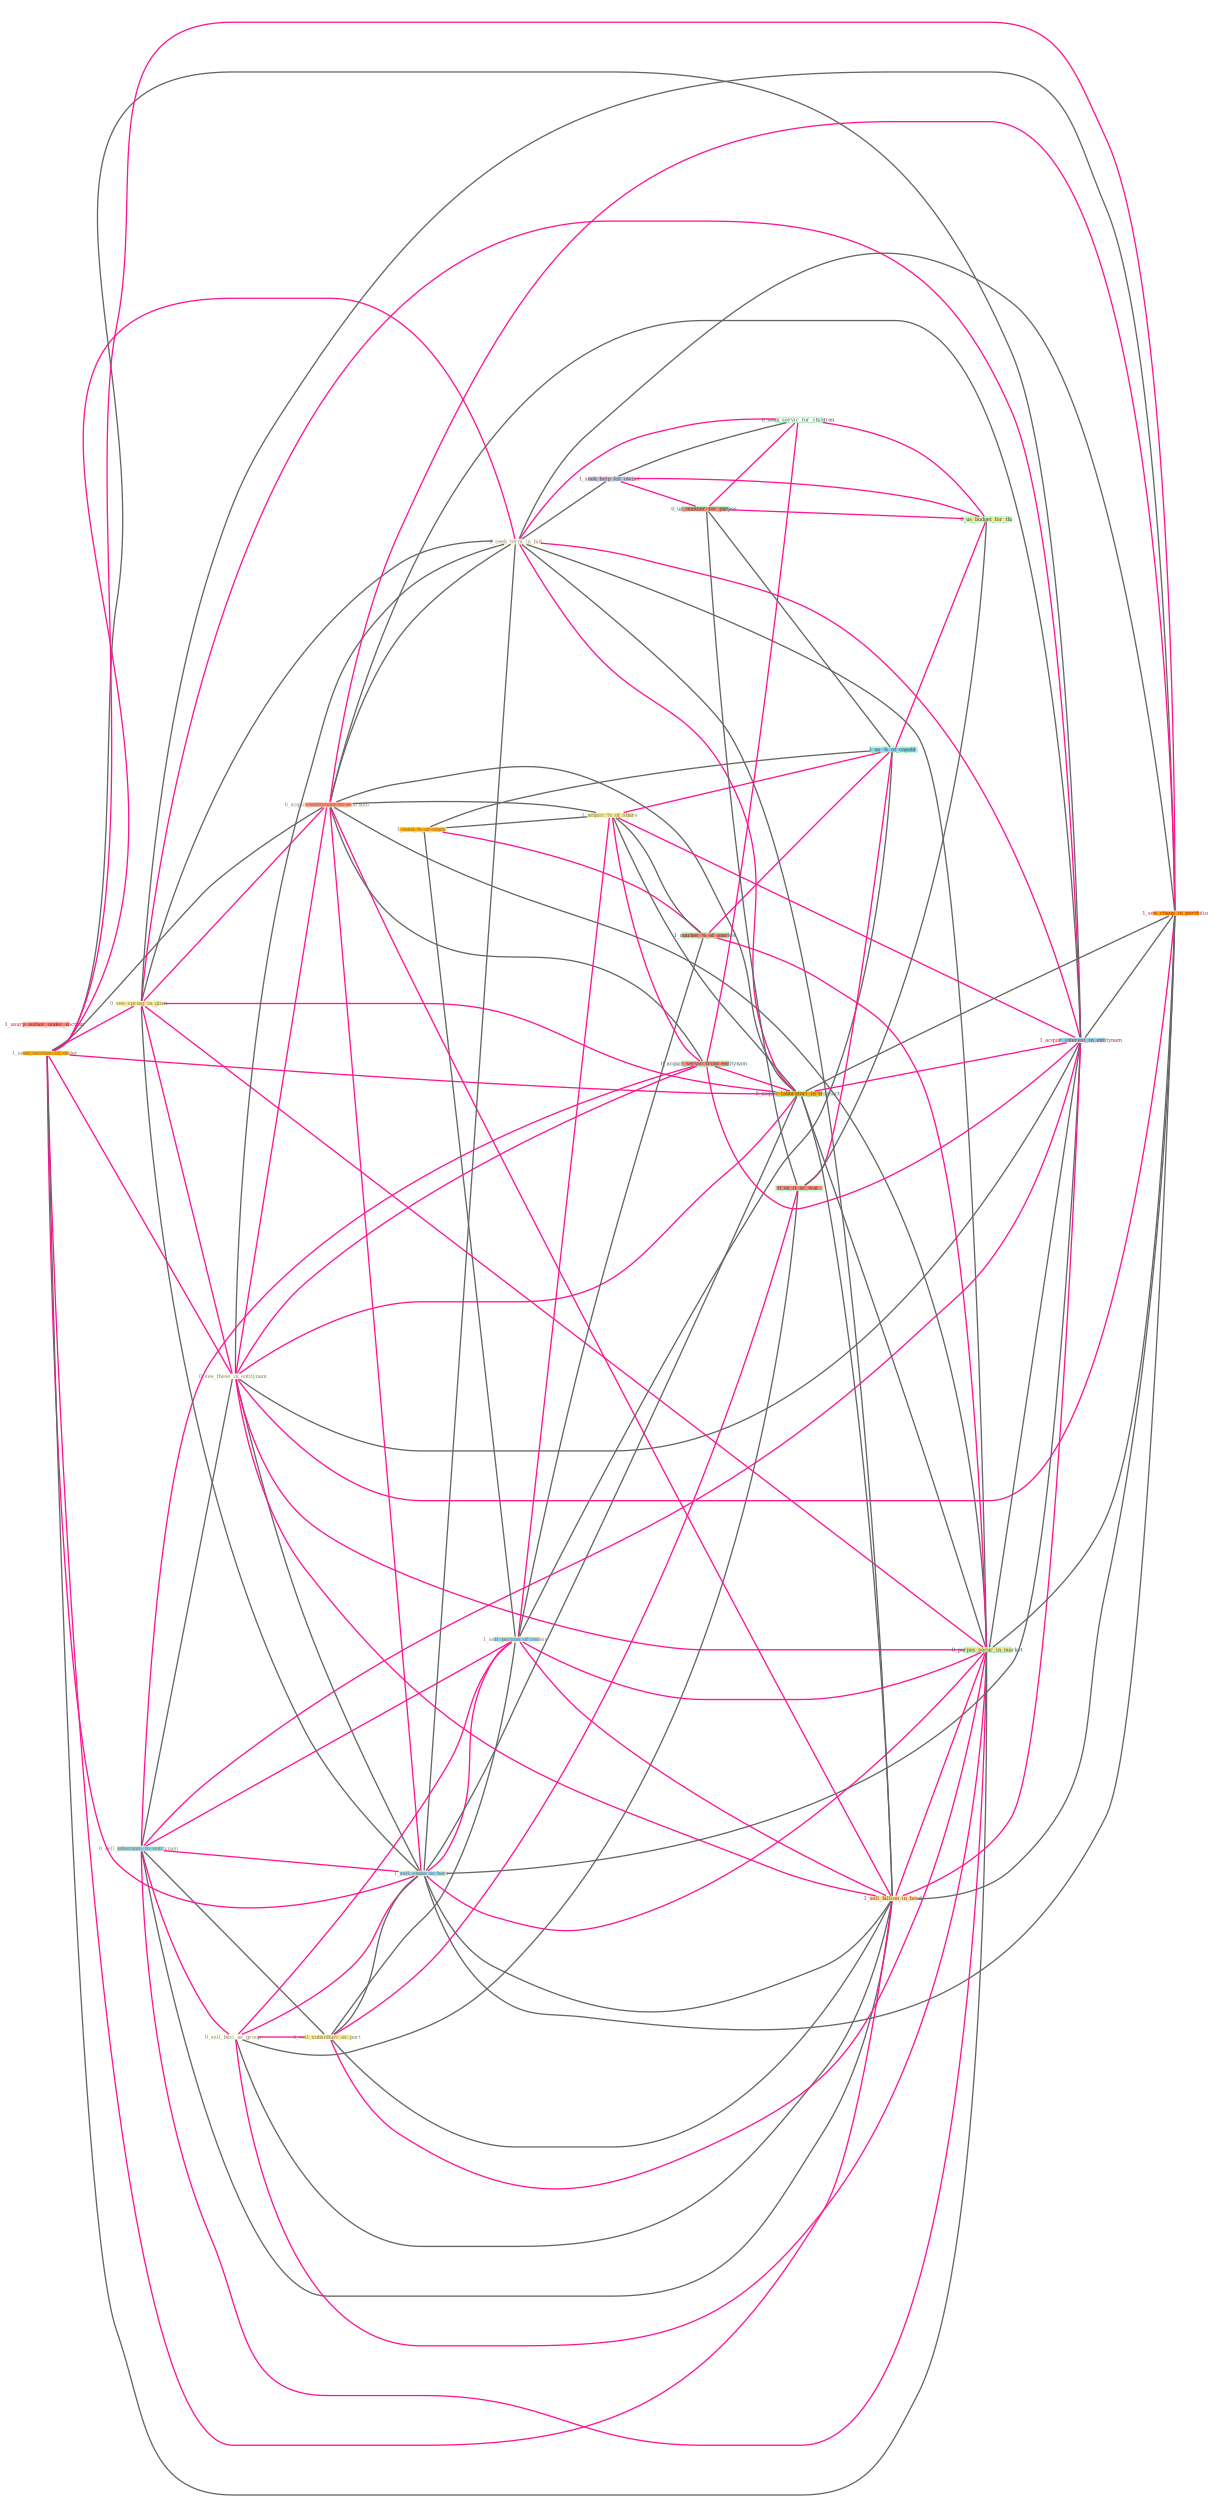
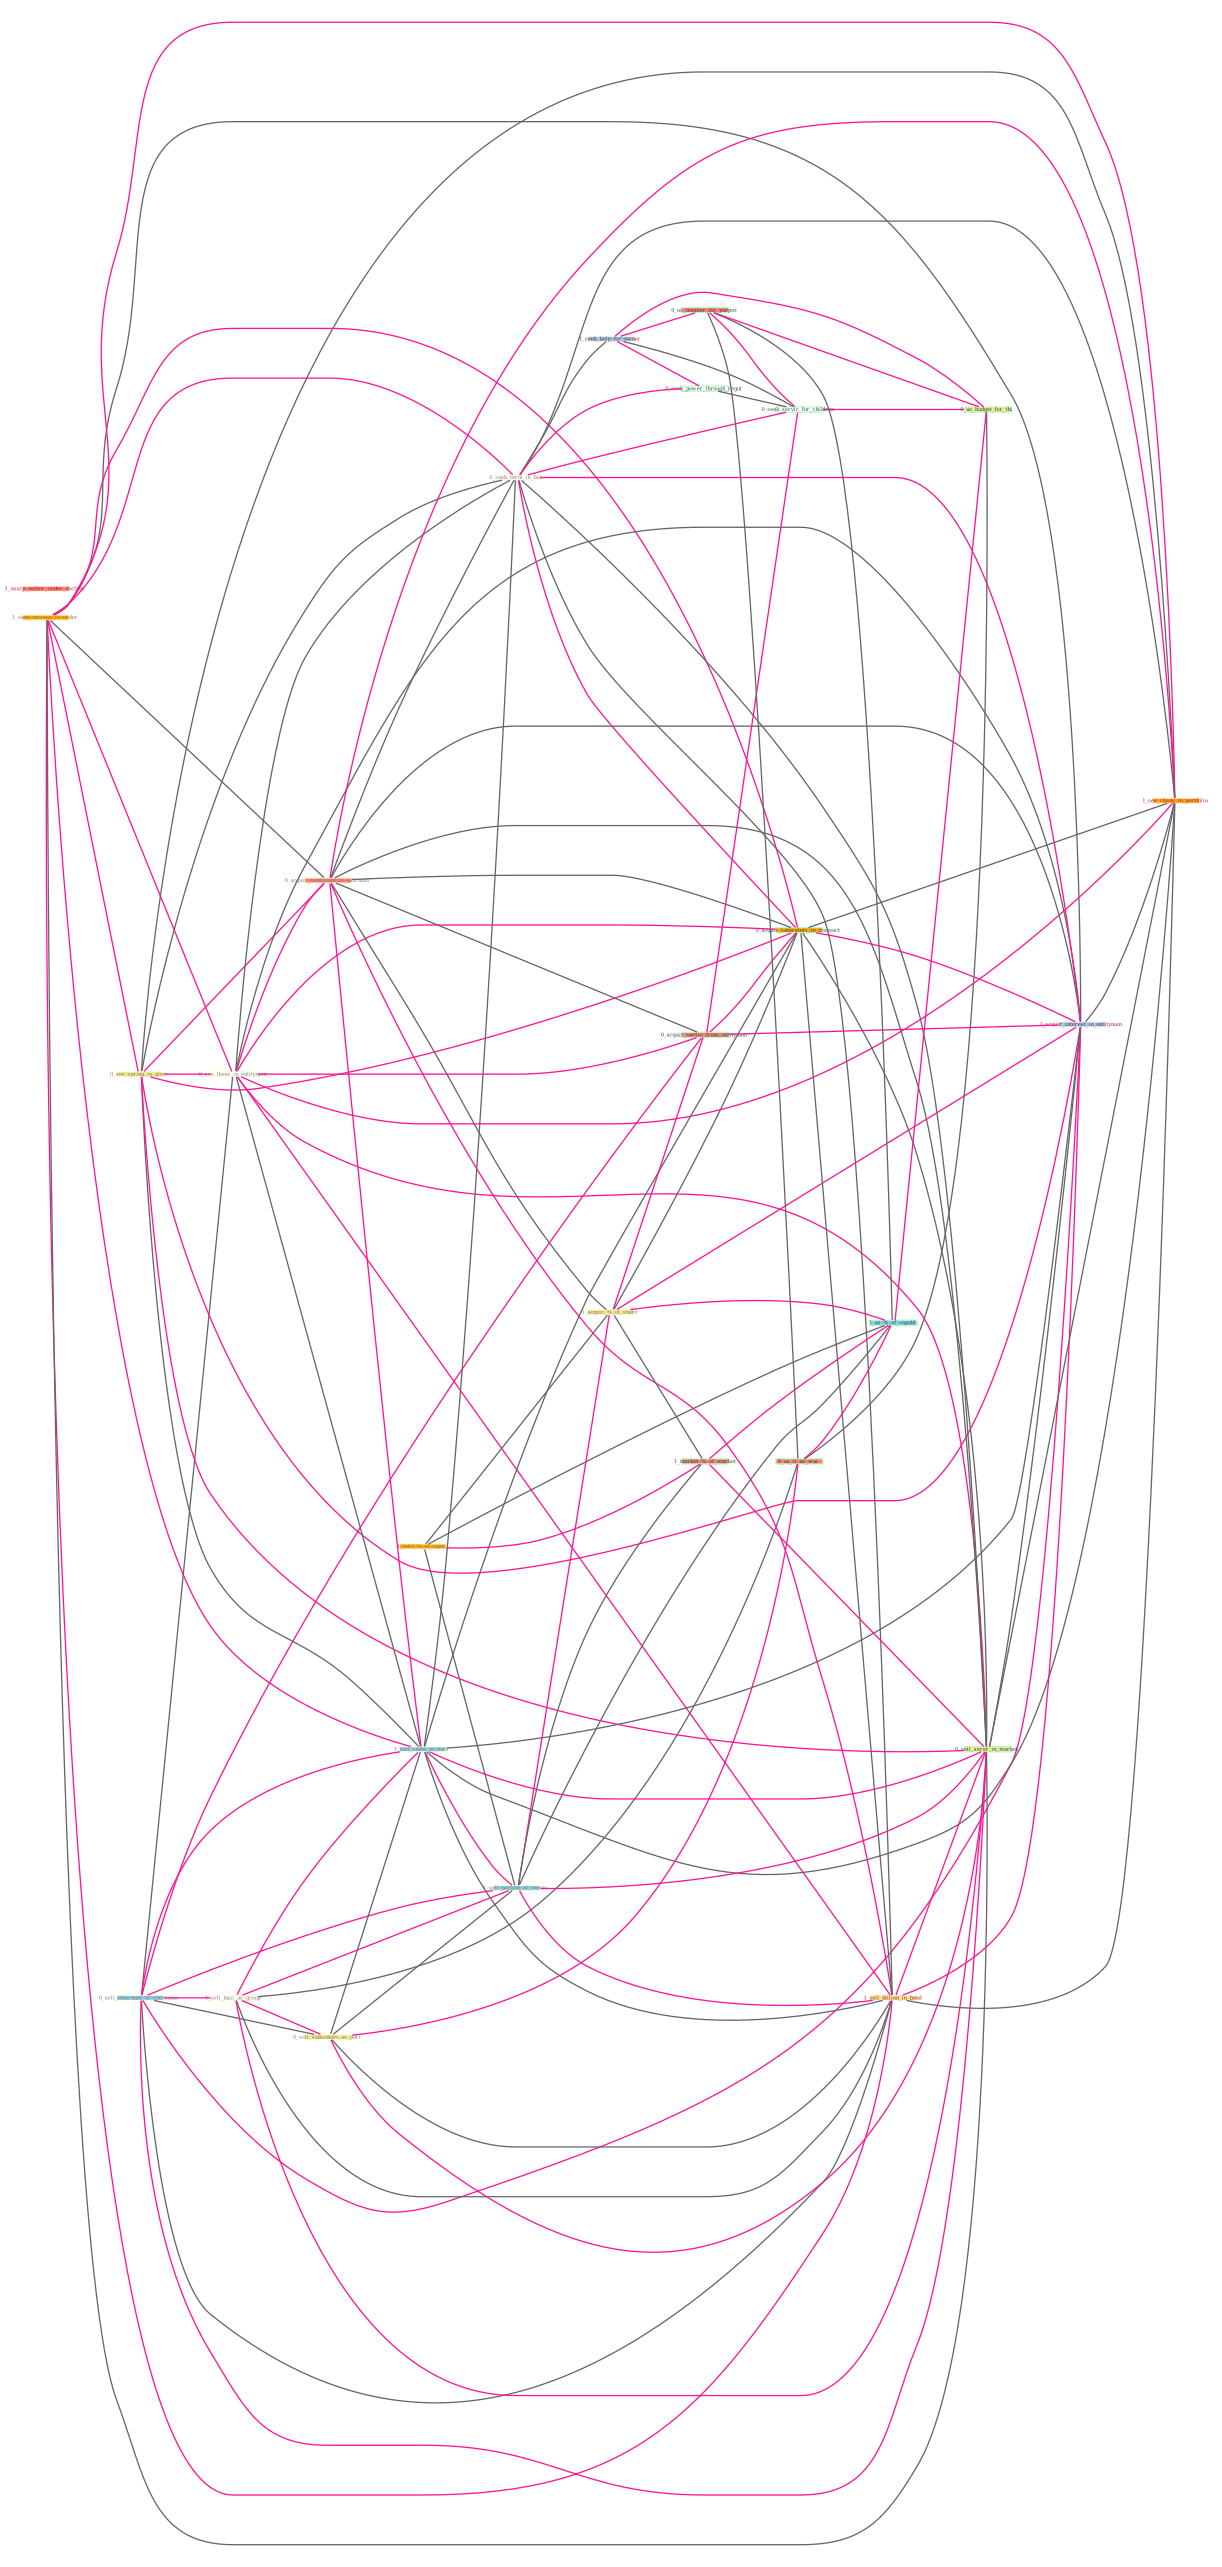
none -> (705, 389)
(988, 1650) -> (988, 1749)
